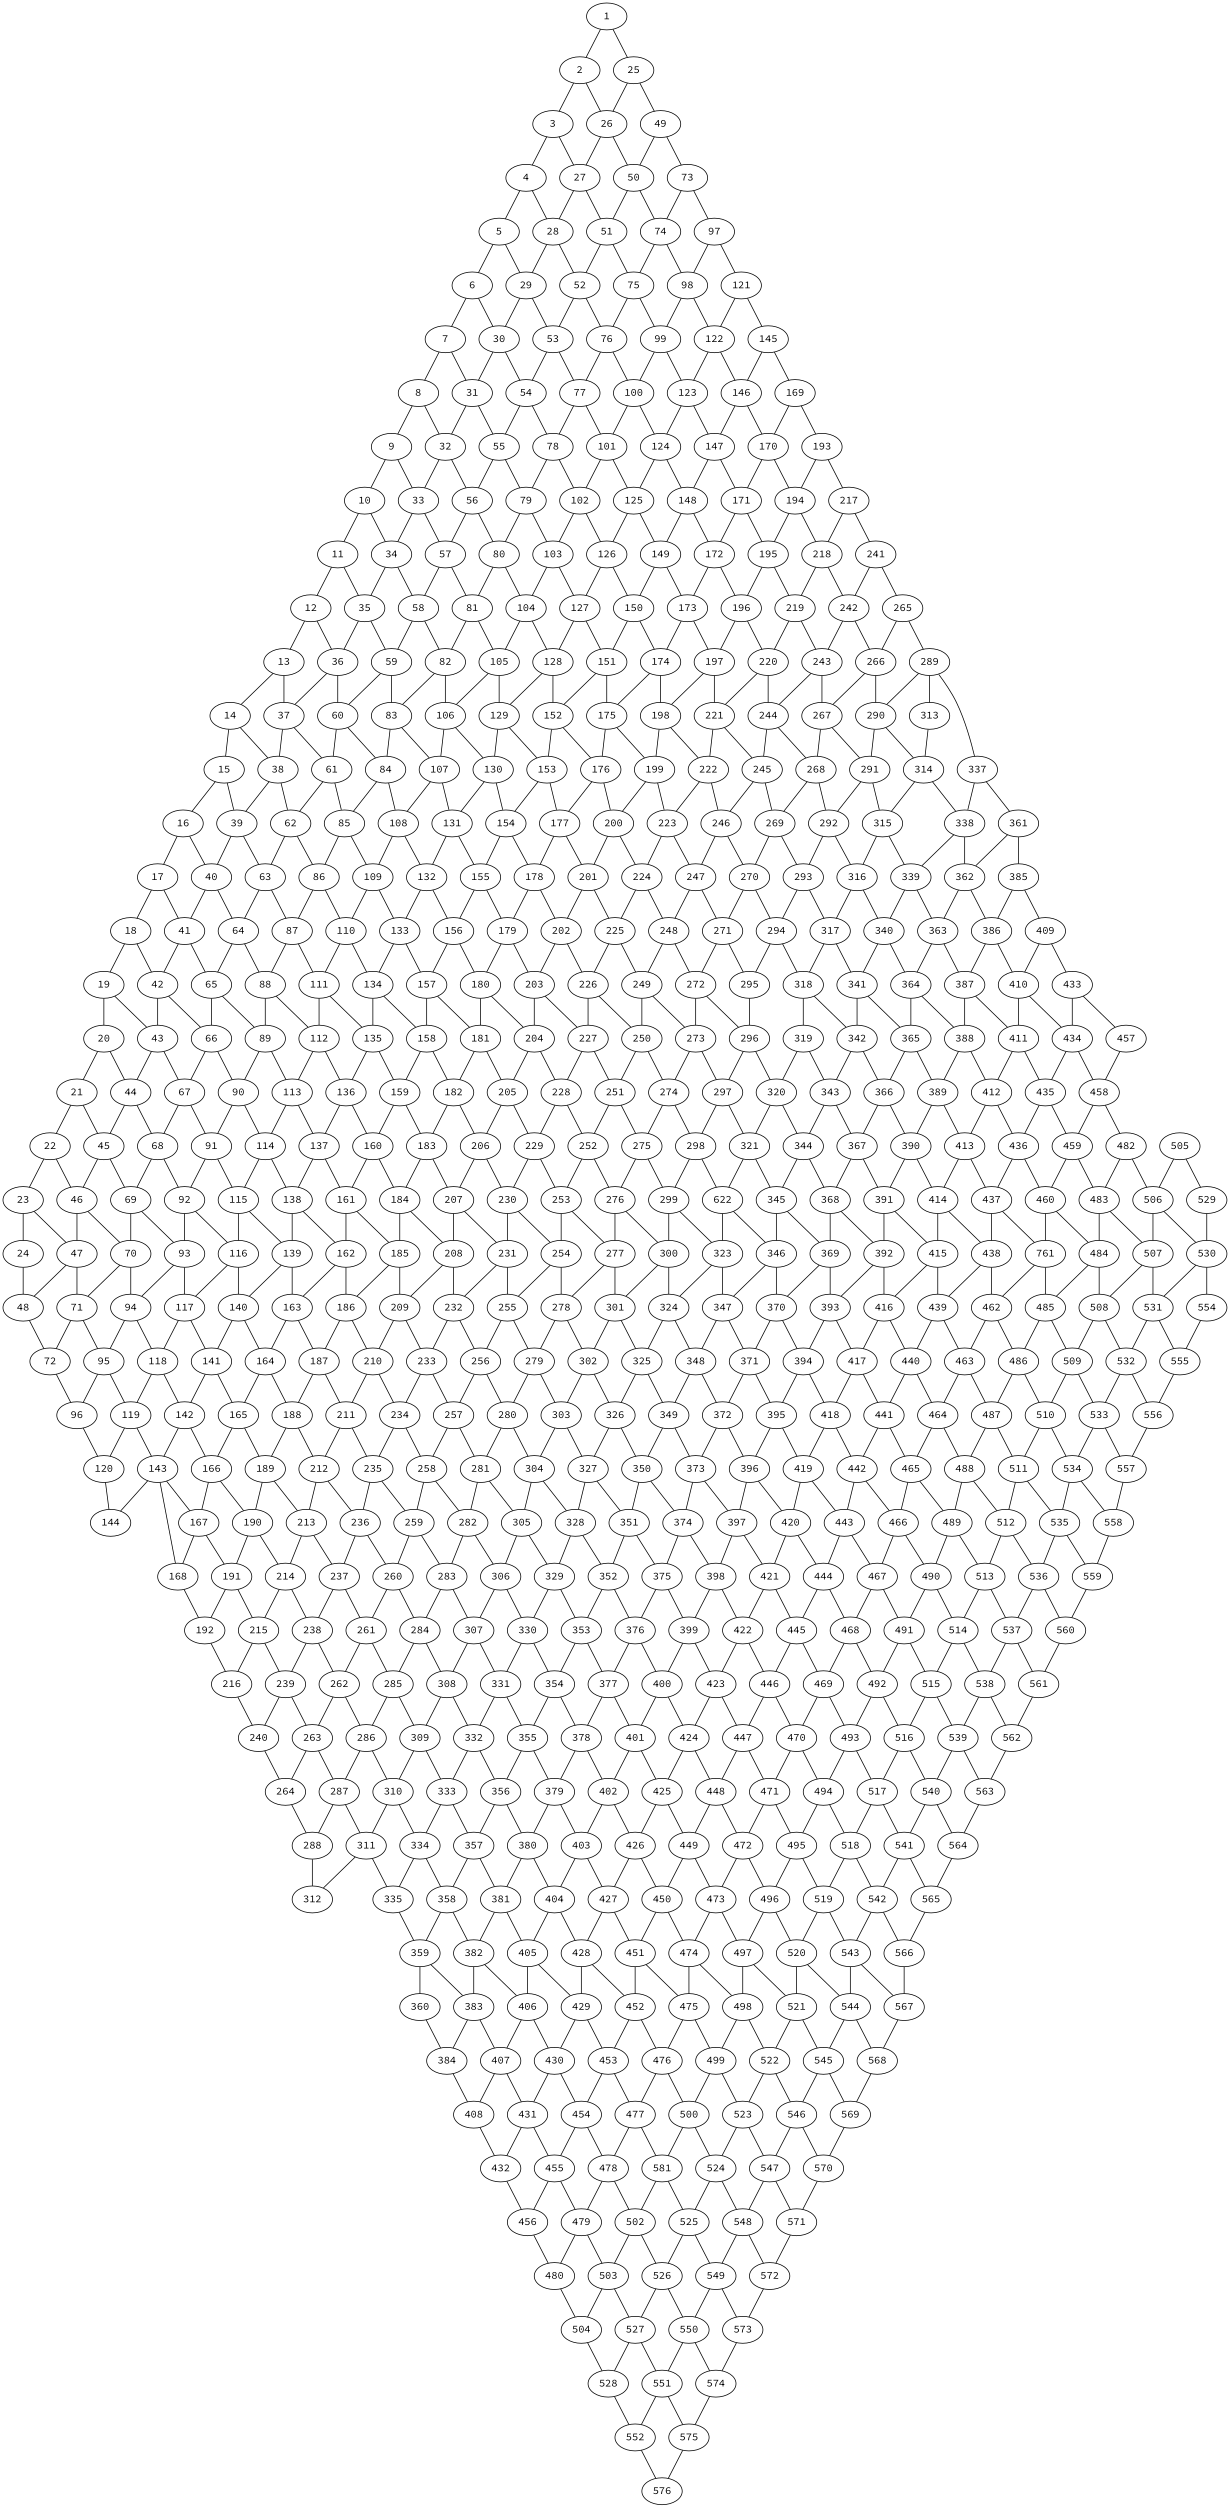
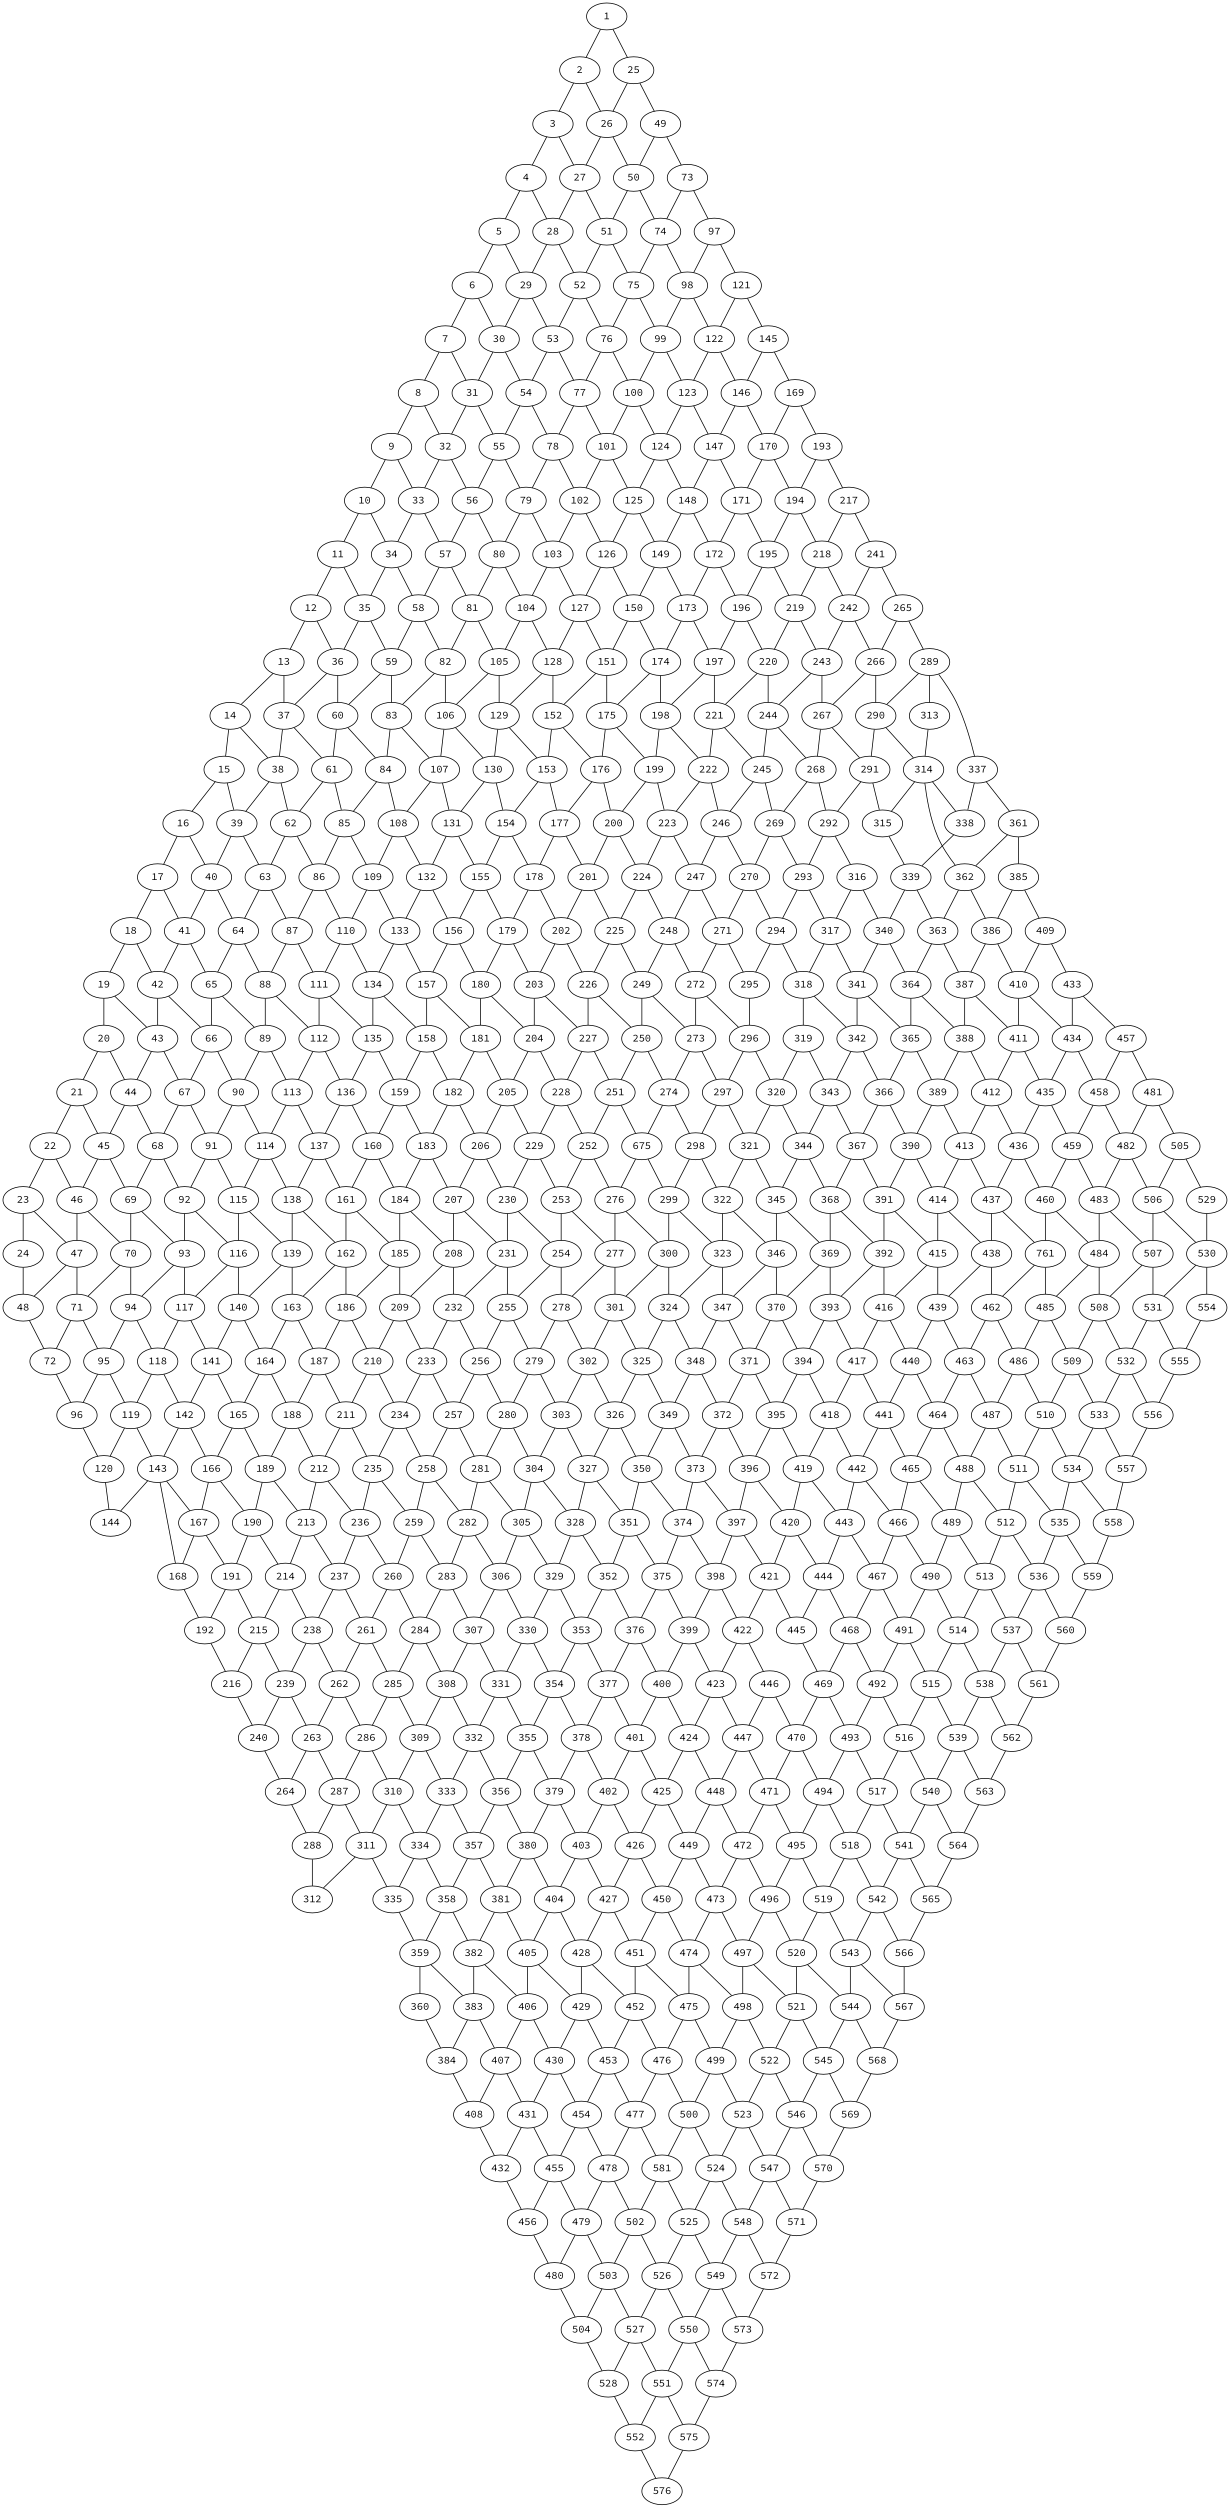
(870, 850) -> none
(965, 850) -> (934, 826)
none -> (1153, 1092)
(642, 1146) -> (642, 1146)
(723, 1200) -> (723, 1200)
(783, 1657) -> none
